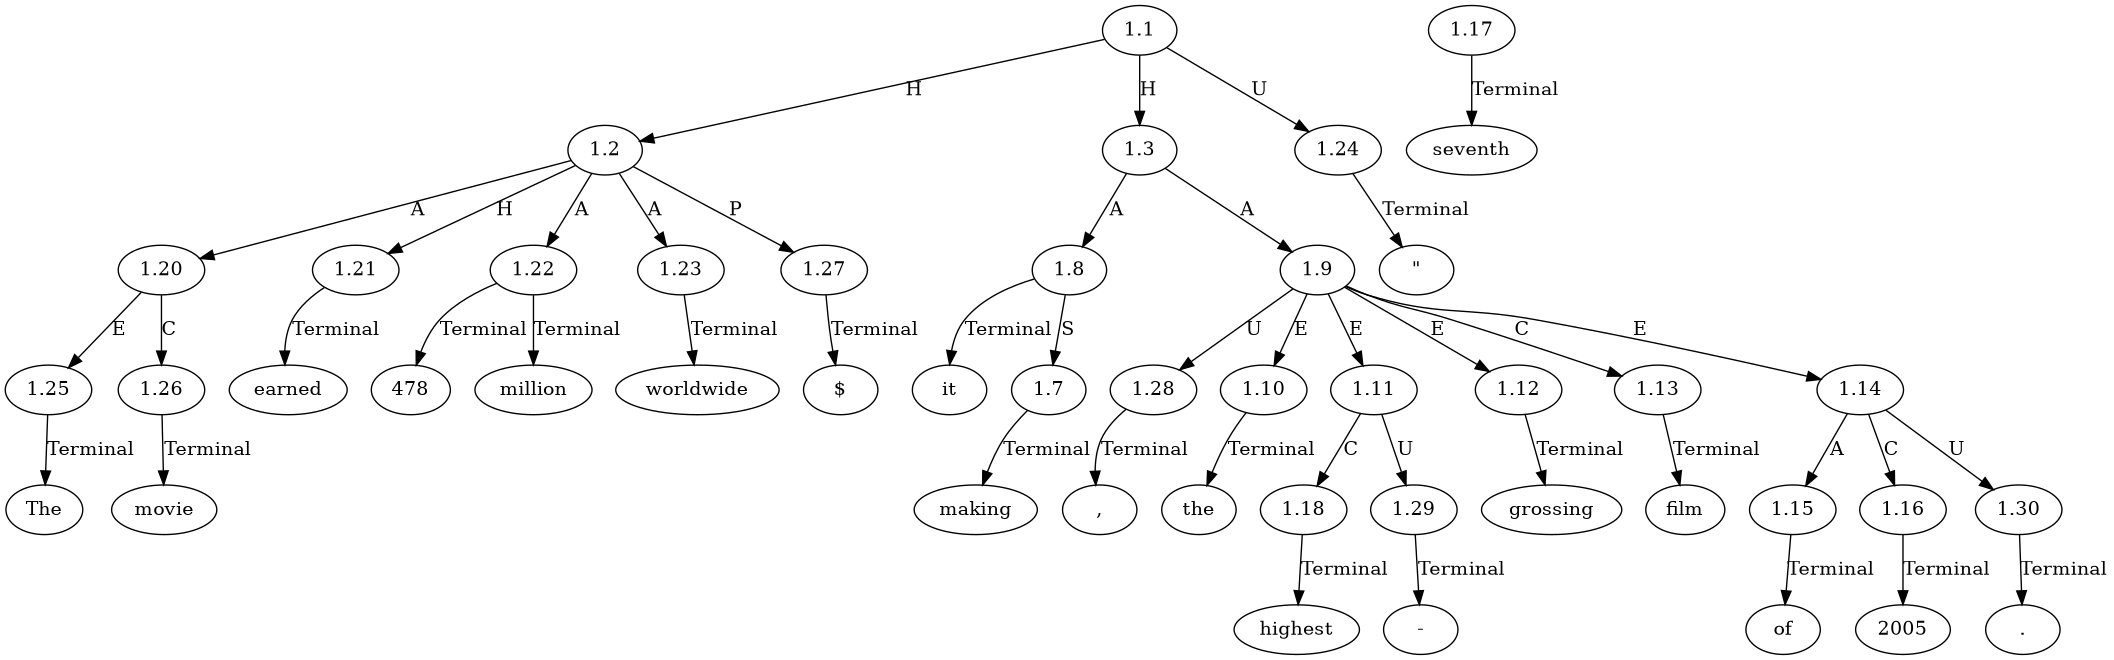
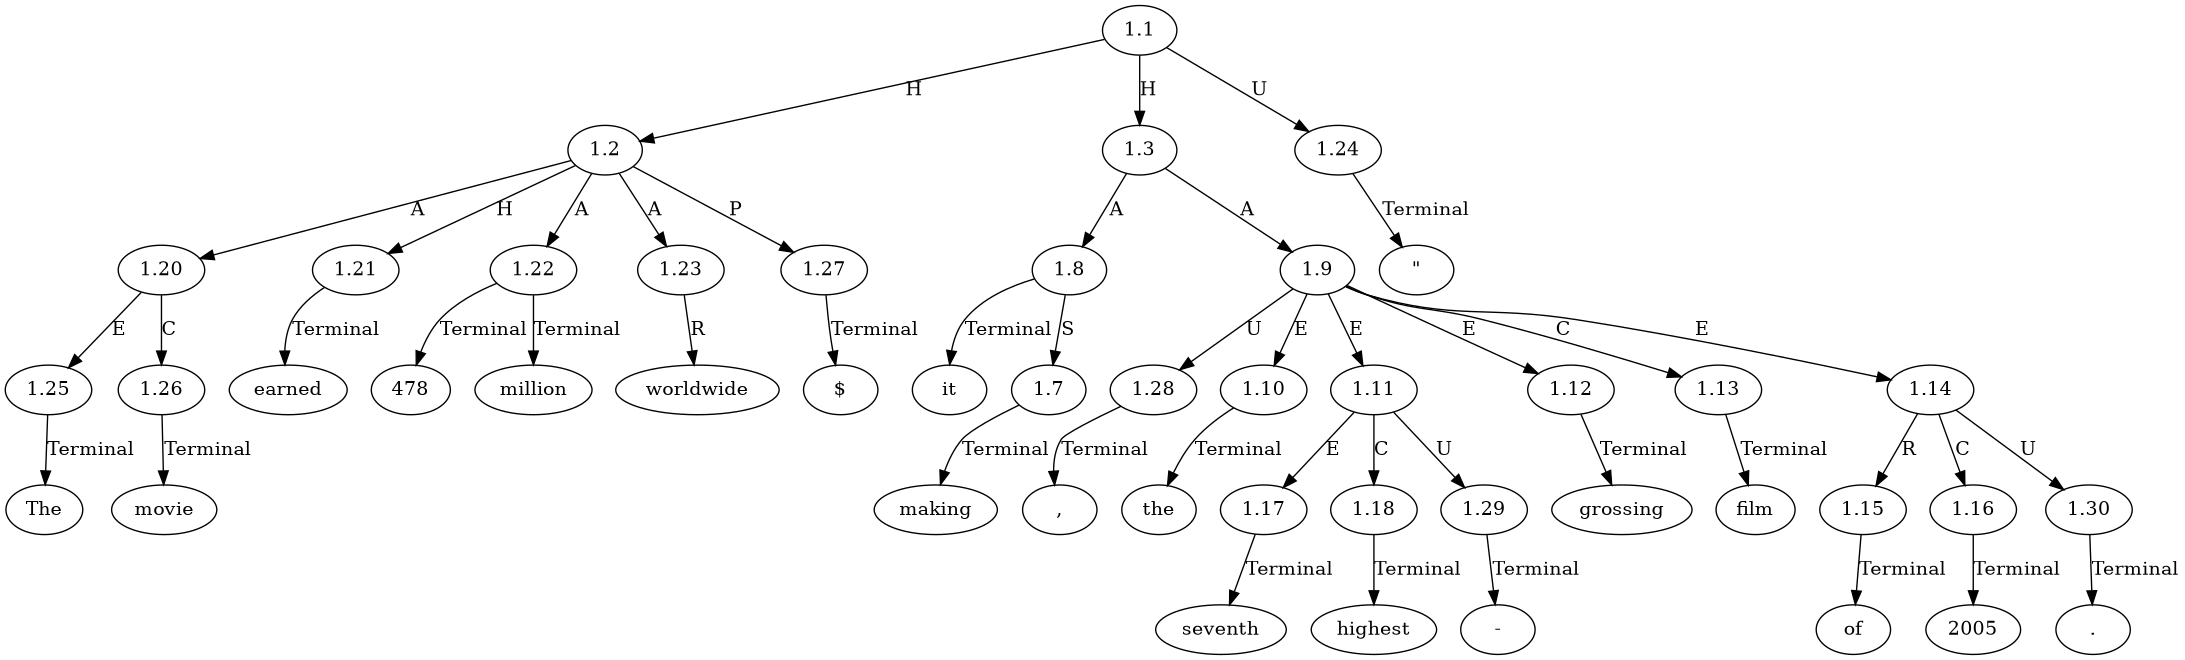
(735, 330) -> (698, 330)
none -> (1323, 445)
(1837, 450) -> (1909, 450)
